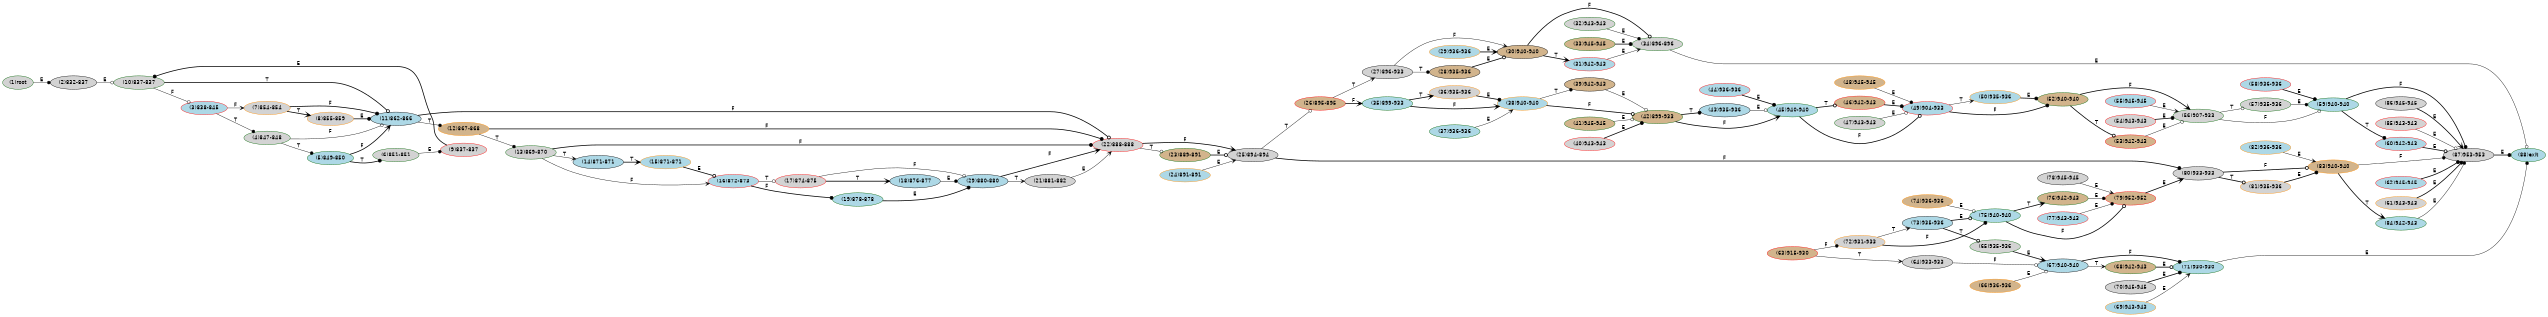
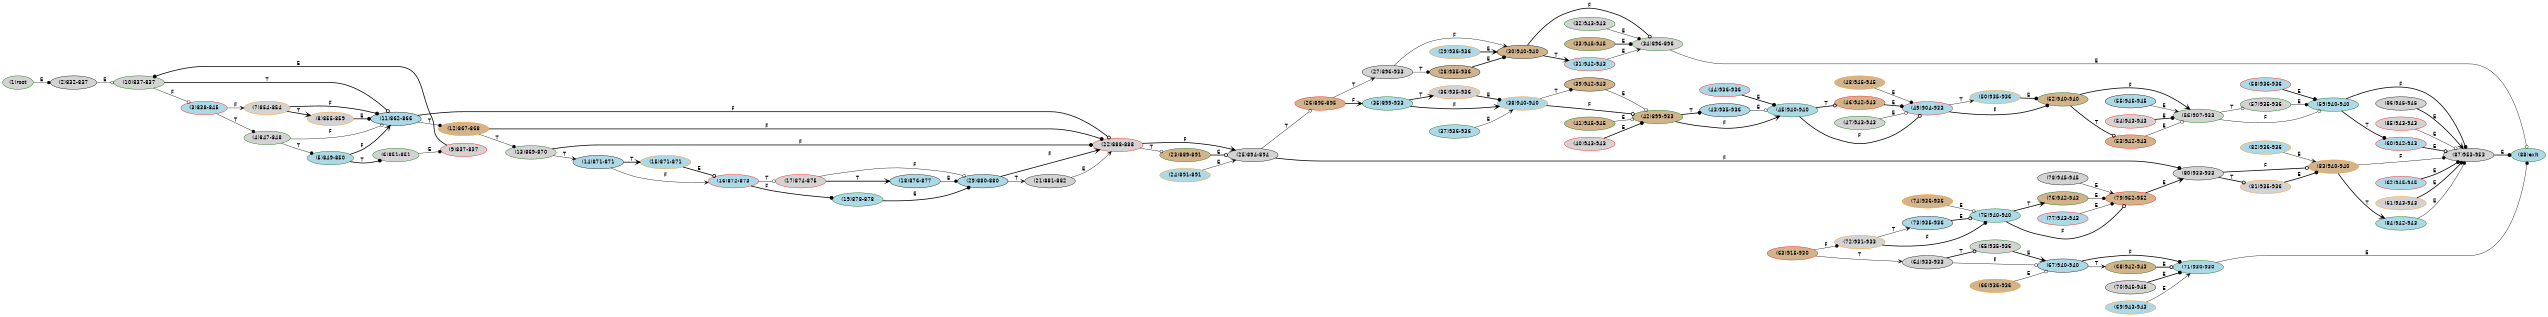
(1487, 62) -> (1487, 62)
(2131, 101) -> (2131, 101)
(622, 182) -> (657, 180)
(1960, 234) -> (1960, 255)
